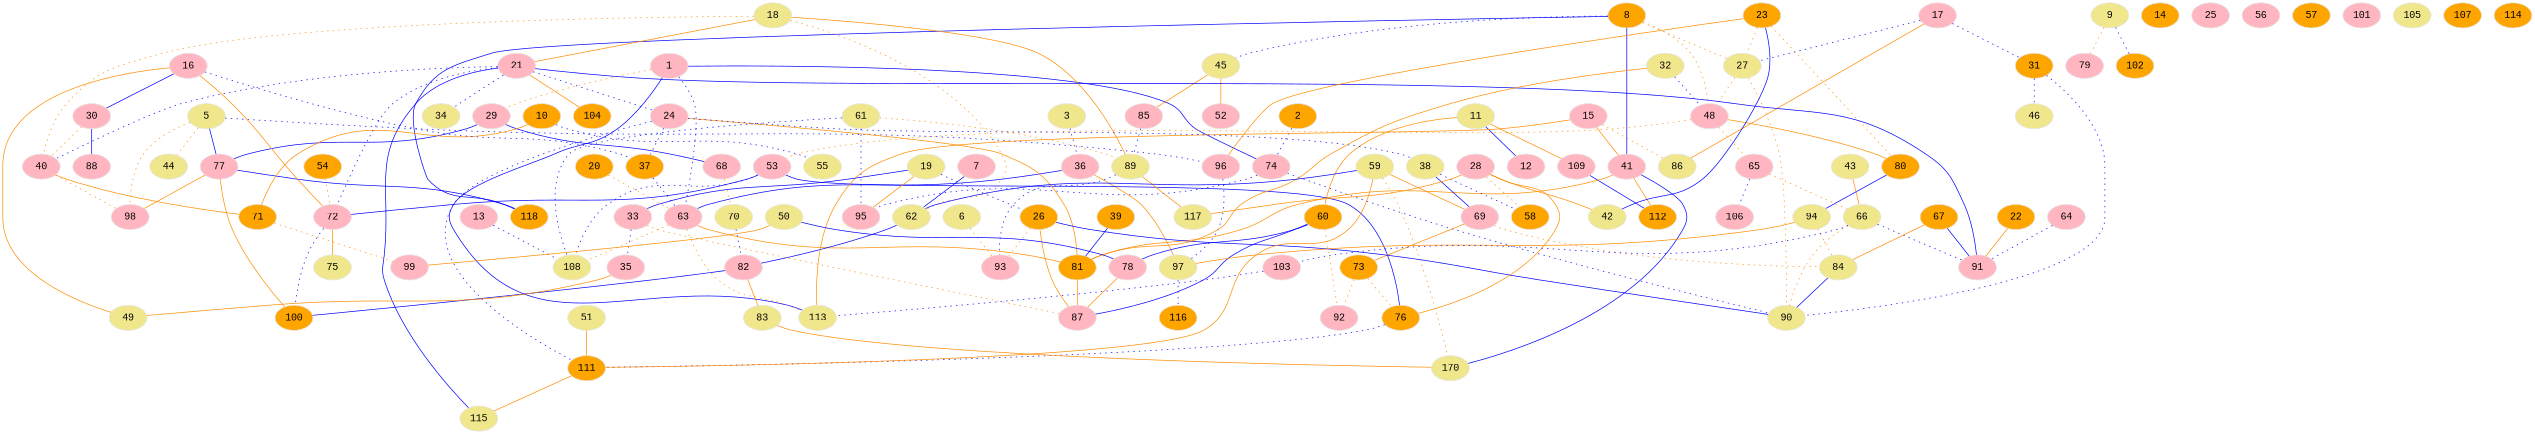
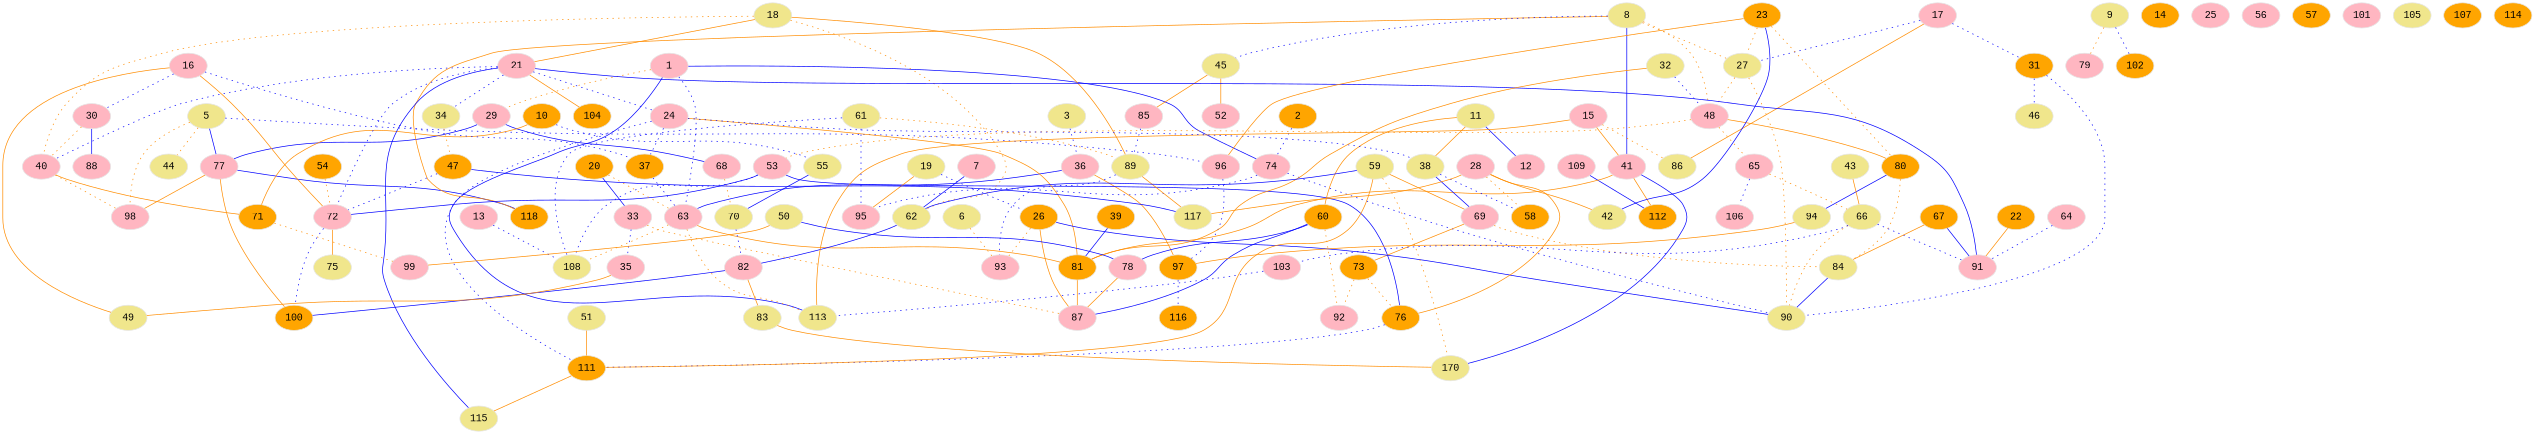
(1627, 15) -> (1627, 15)
(882, 33) -> (882, 33)
(140, 91) -> (140, 91)
(1526, 141) -> (1450, 141)
none -> (453, 167)
(777, 186) -> (614, 192)
none -> (771, 196)
(1823, 238) -> (1890, 224)
(1178, 267) -> (1178, 267)
